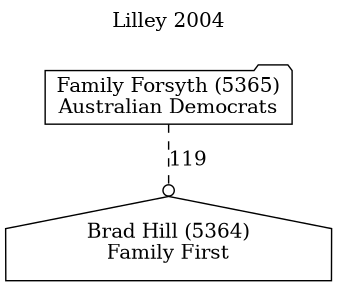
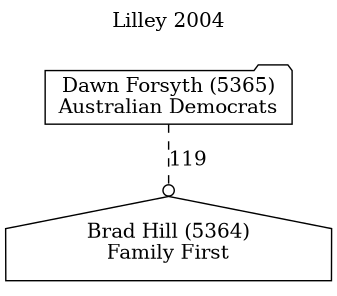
(169, 97) -> (169, 97)
